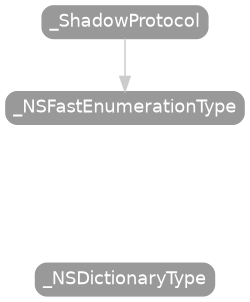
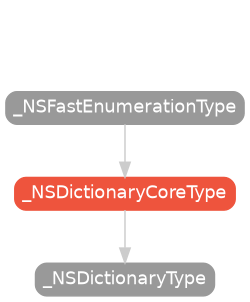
(125, 22) -> none
none -> (125, 194)
